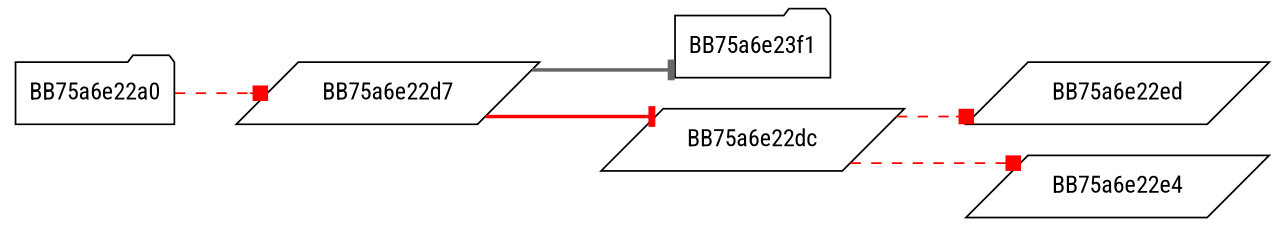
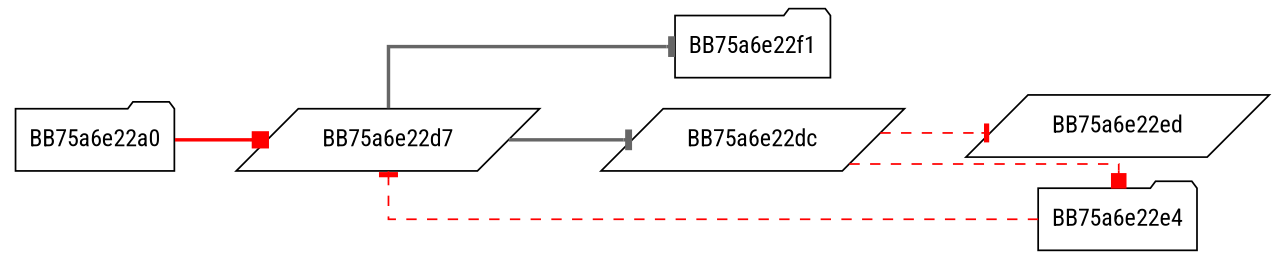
(753, 47) -> (753, 47)
(212, 93) -> (212, 140)
(566, 117) -> (566, 140)
(926, 117) -> (931, 133)
(1118, 186) -> (1118, 219)
none -> (694, 219)
